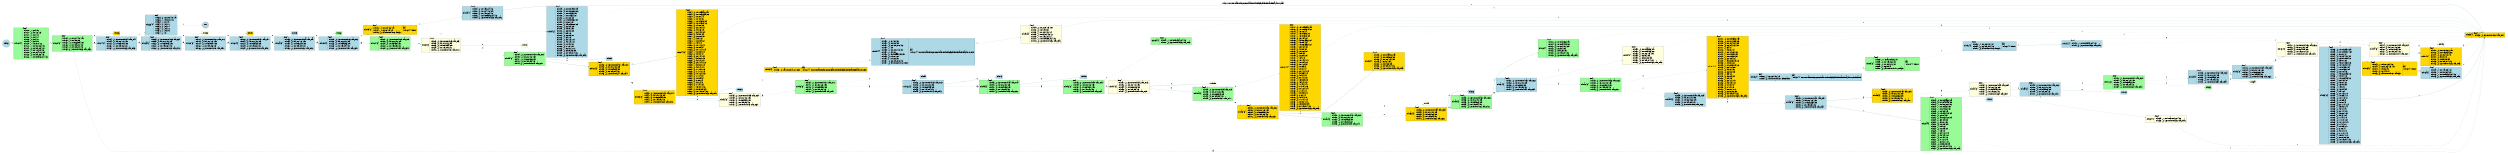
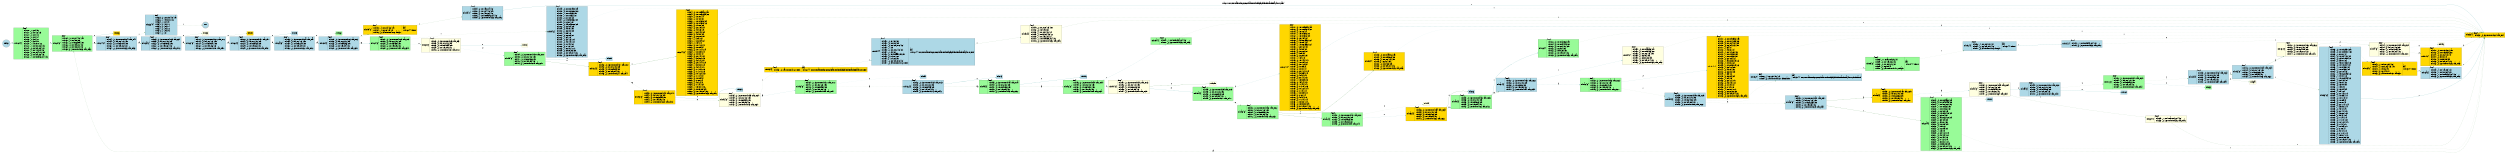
(1258, 112) -> (1258, 112)
